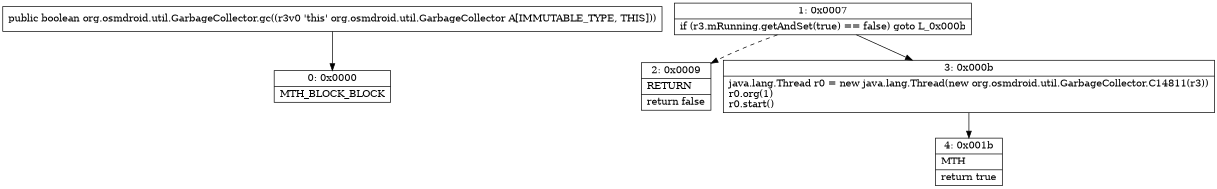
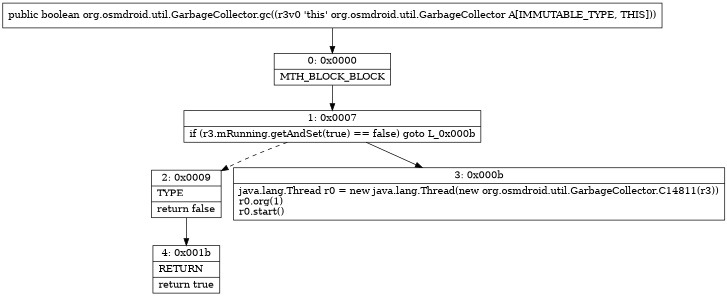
(669, 86) -> (170, 194)
none -> (332, 94)
(969, 122) -> (186, 228)
(953, 162) -> (181, 269)
